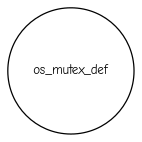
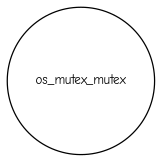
(71, 71) -> (81, 81)
